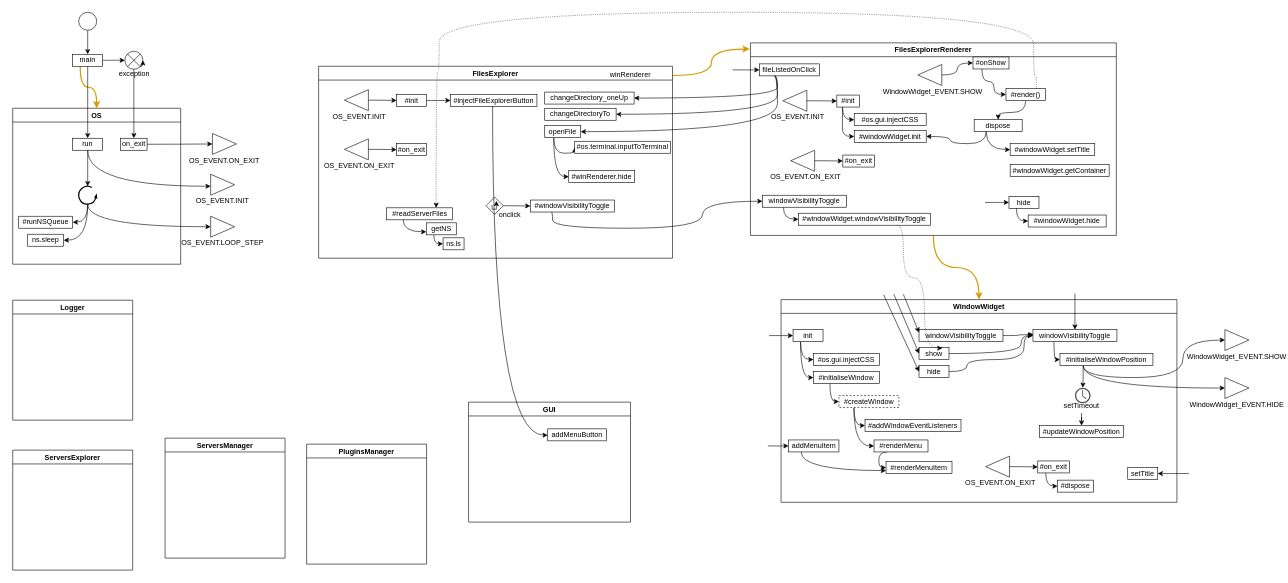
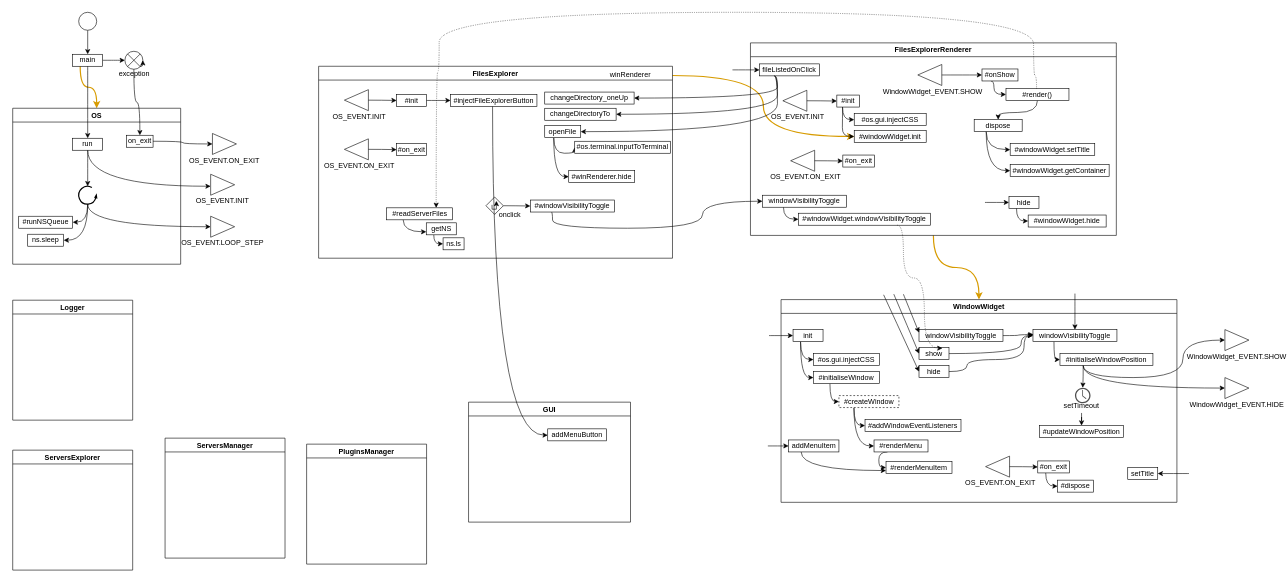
(712, 60) -> (763, 106)
(991, 63) -> (1000, 75)
(1026, 95) -> (1037, 95)
(959, 143) -> (992, 162)
(134, 144) -> (140, 141)
